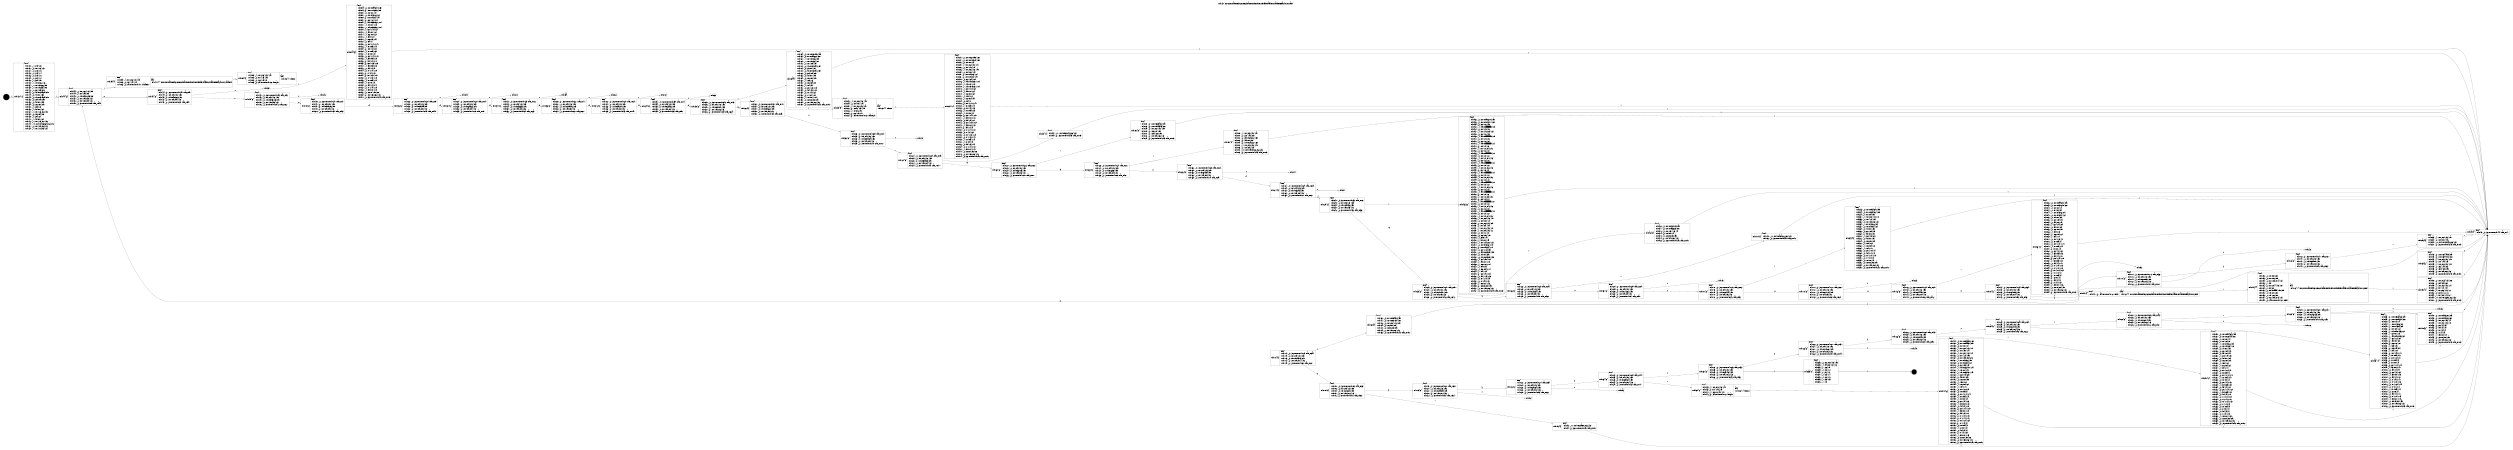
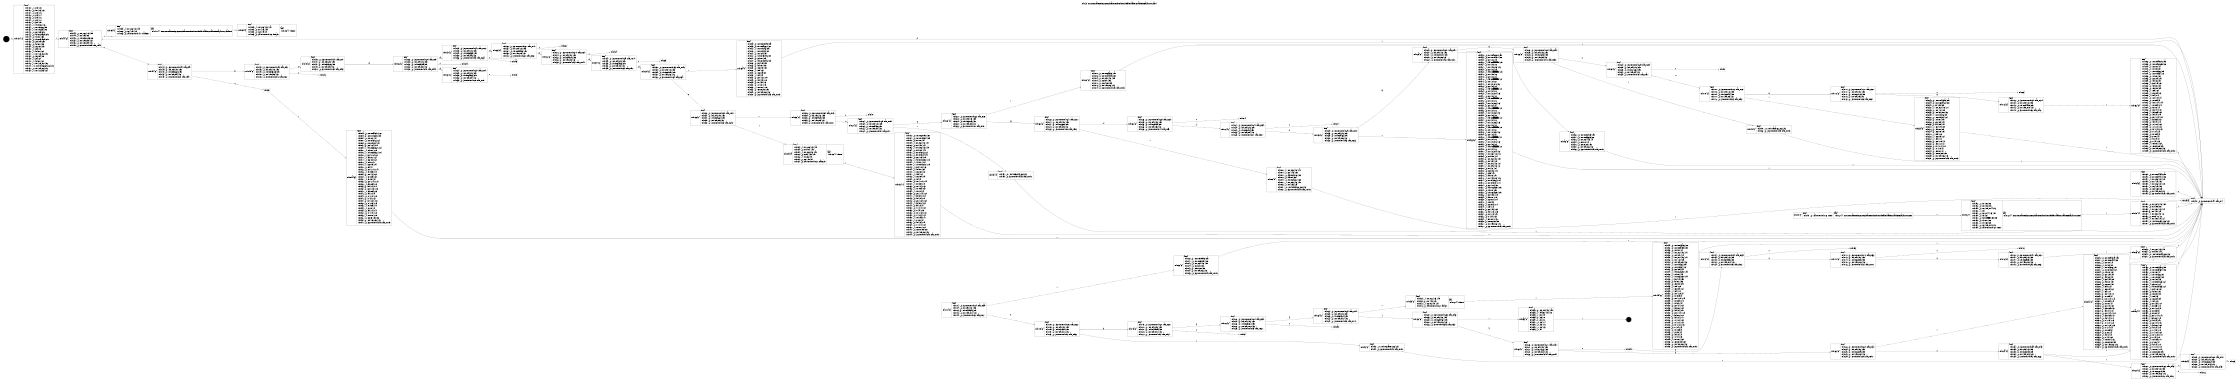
(489, 106) -> (440, 59)
(1961, 292) -> (1704, 342)
(2440, 329) -> none
